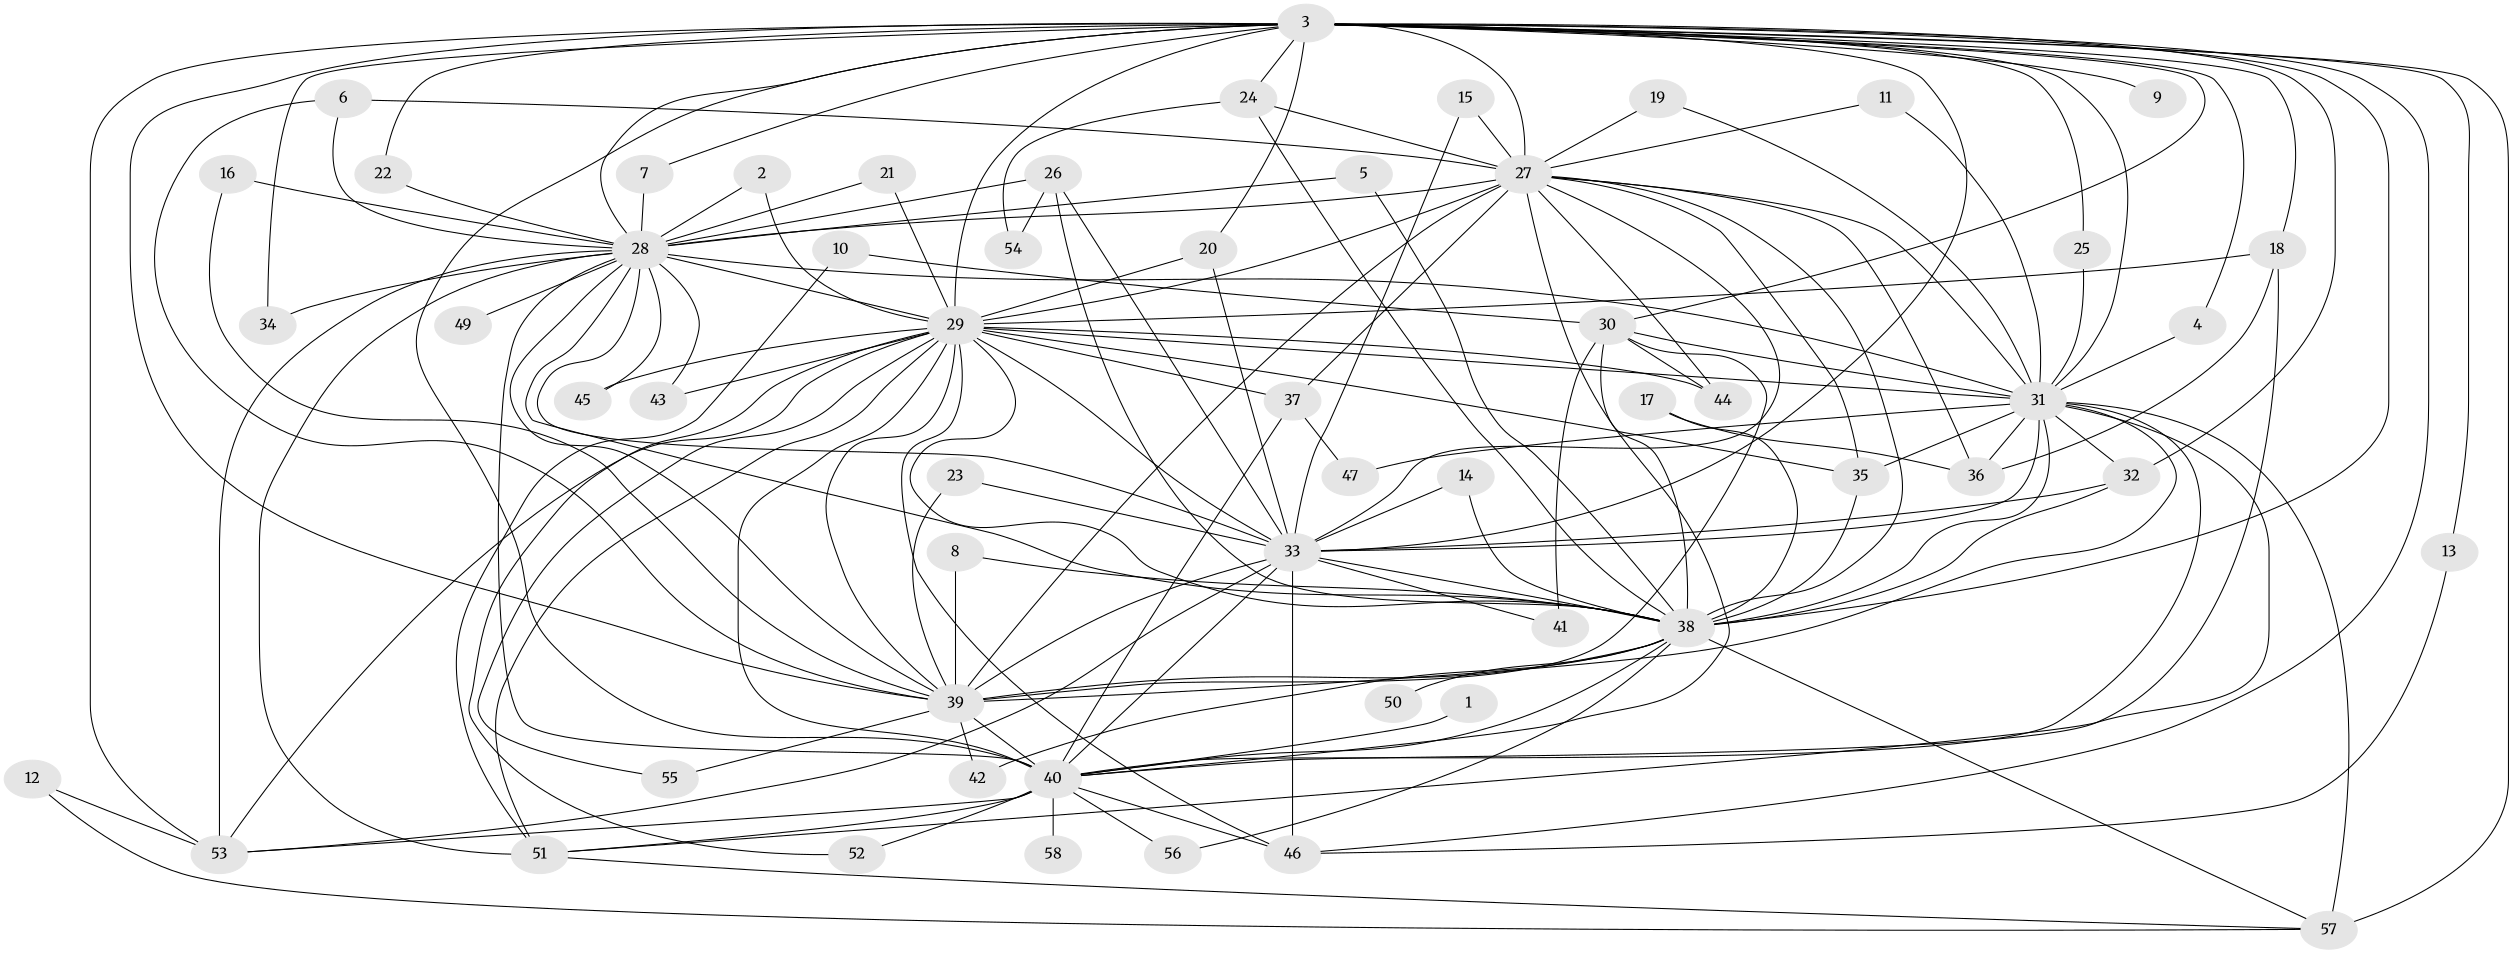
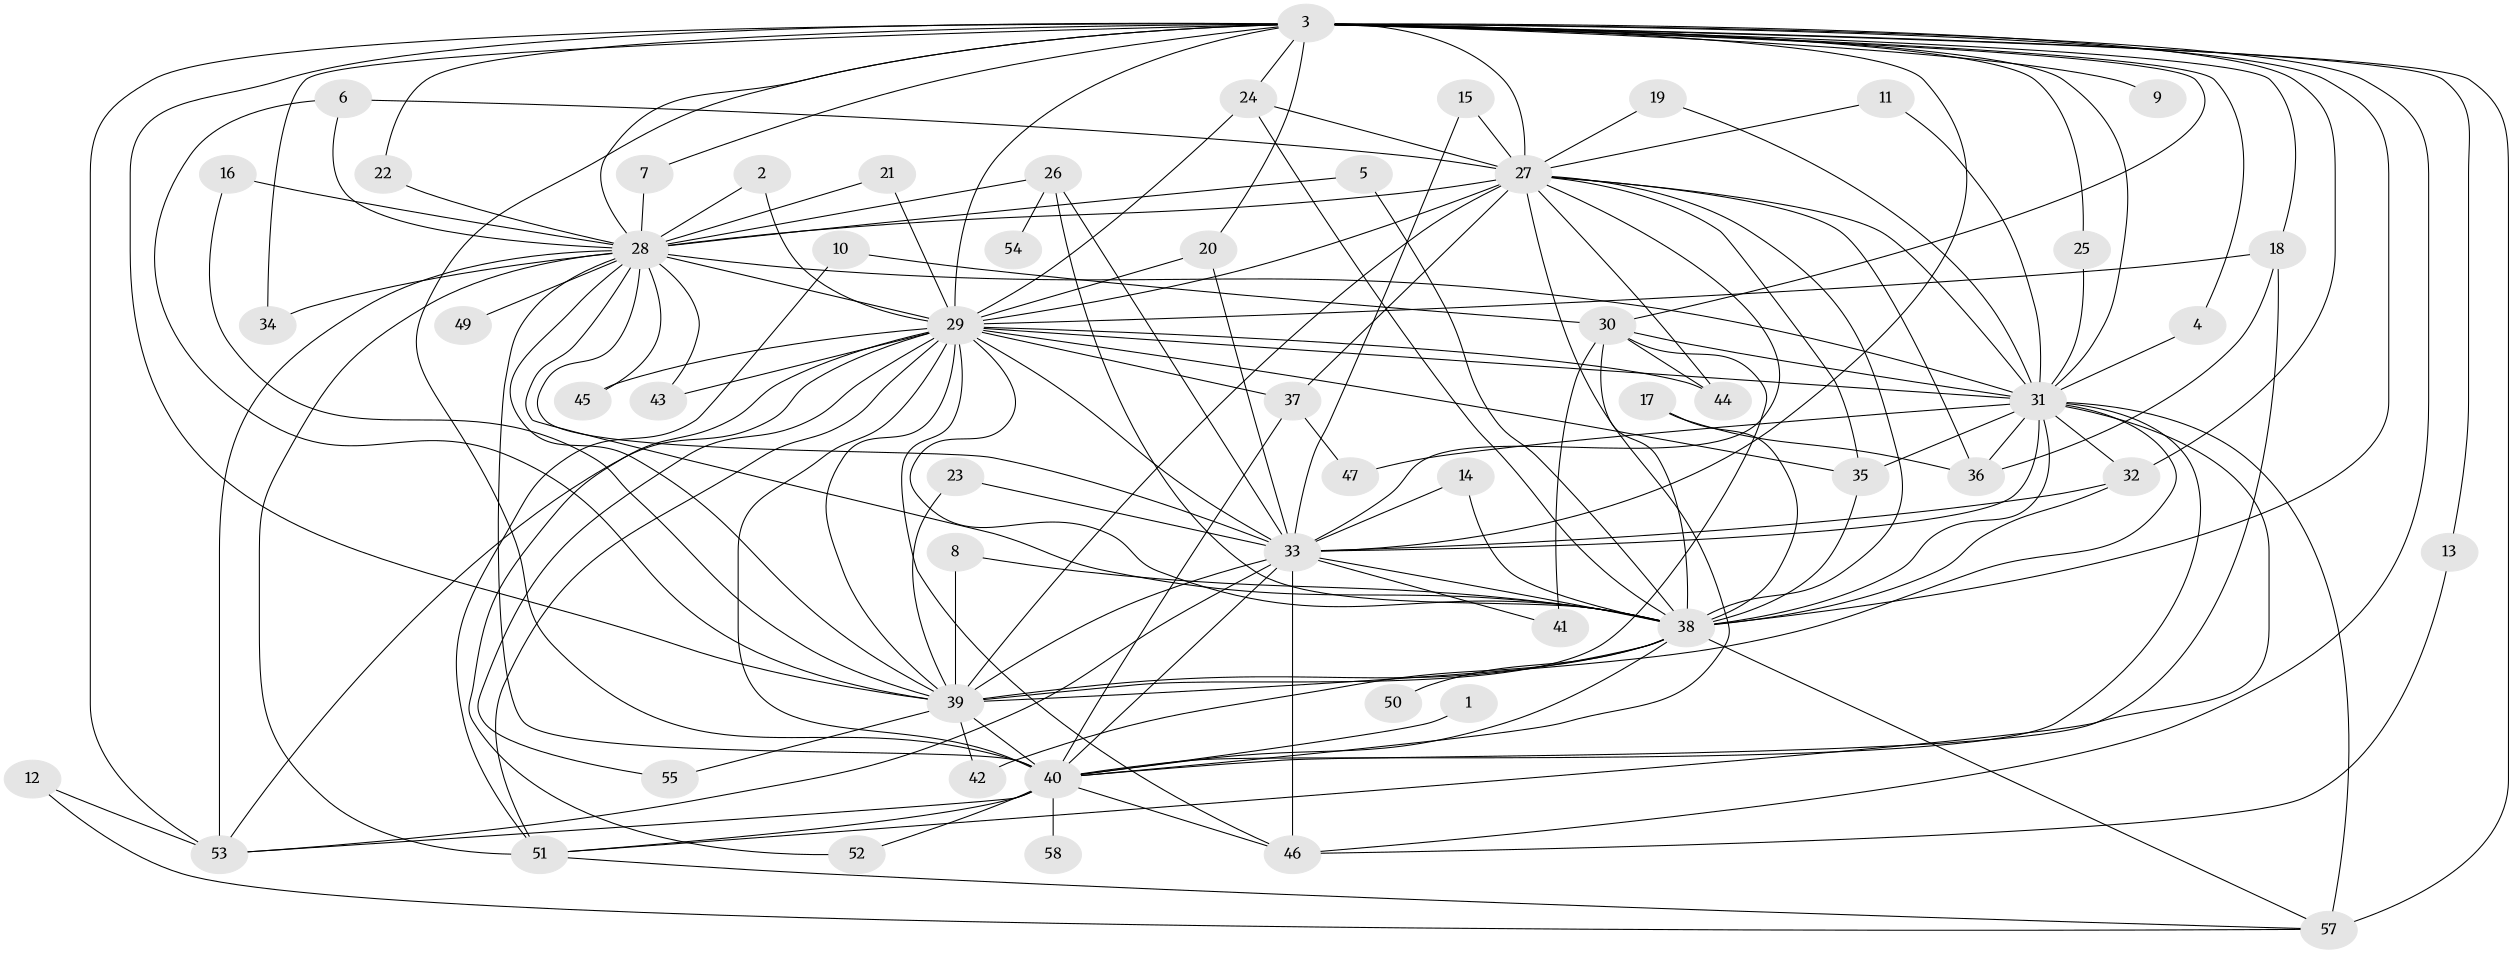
(1090, 123) -> (1112, 222)
(1173, 855) -> none
